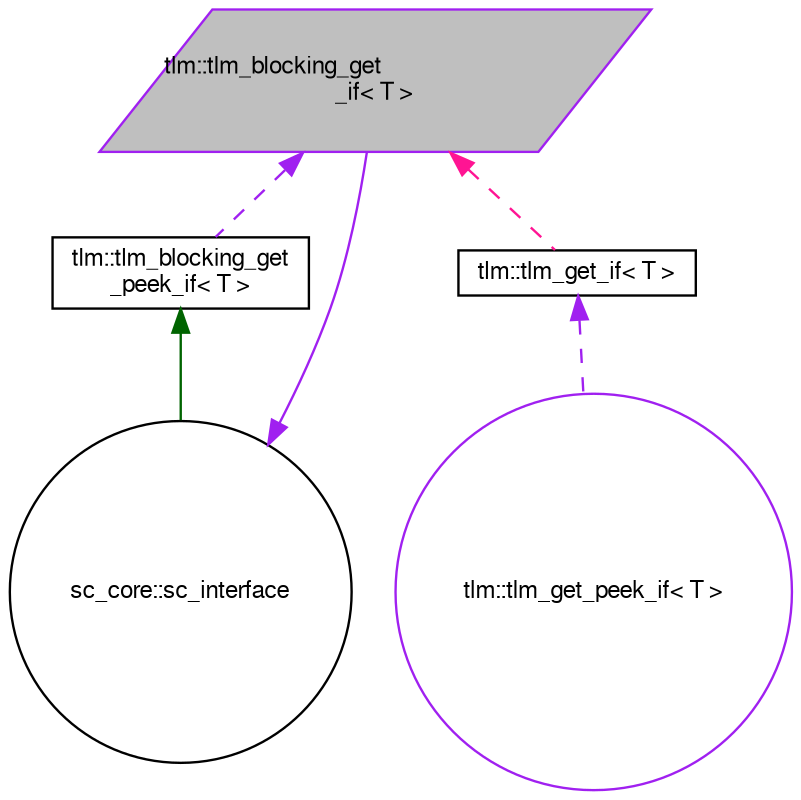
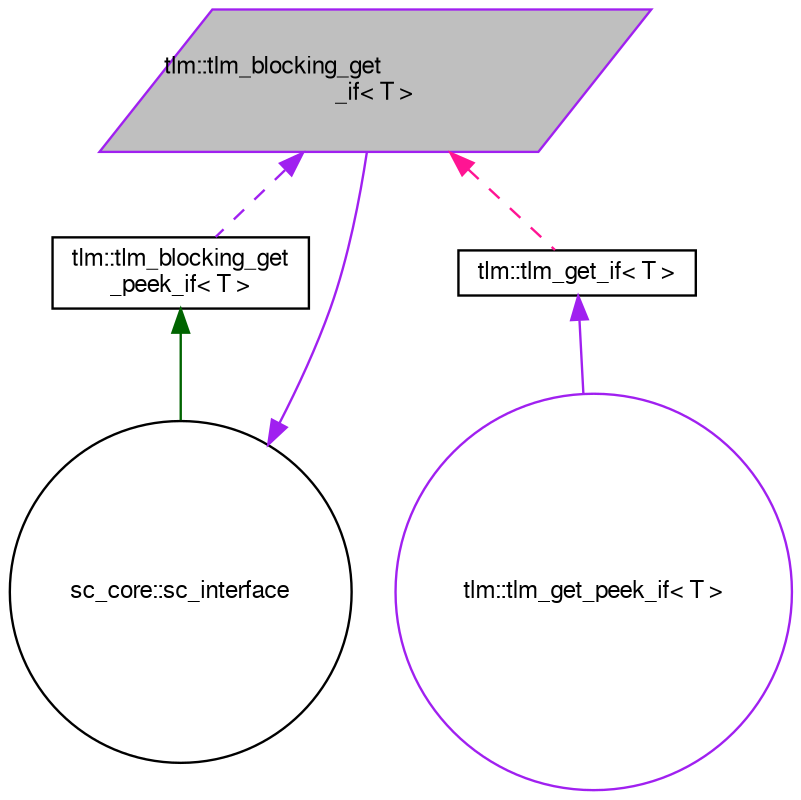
(581, 357) -> (581, 357)
